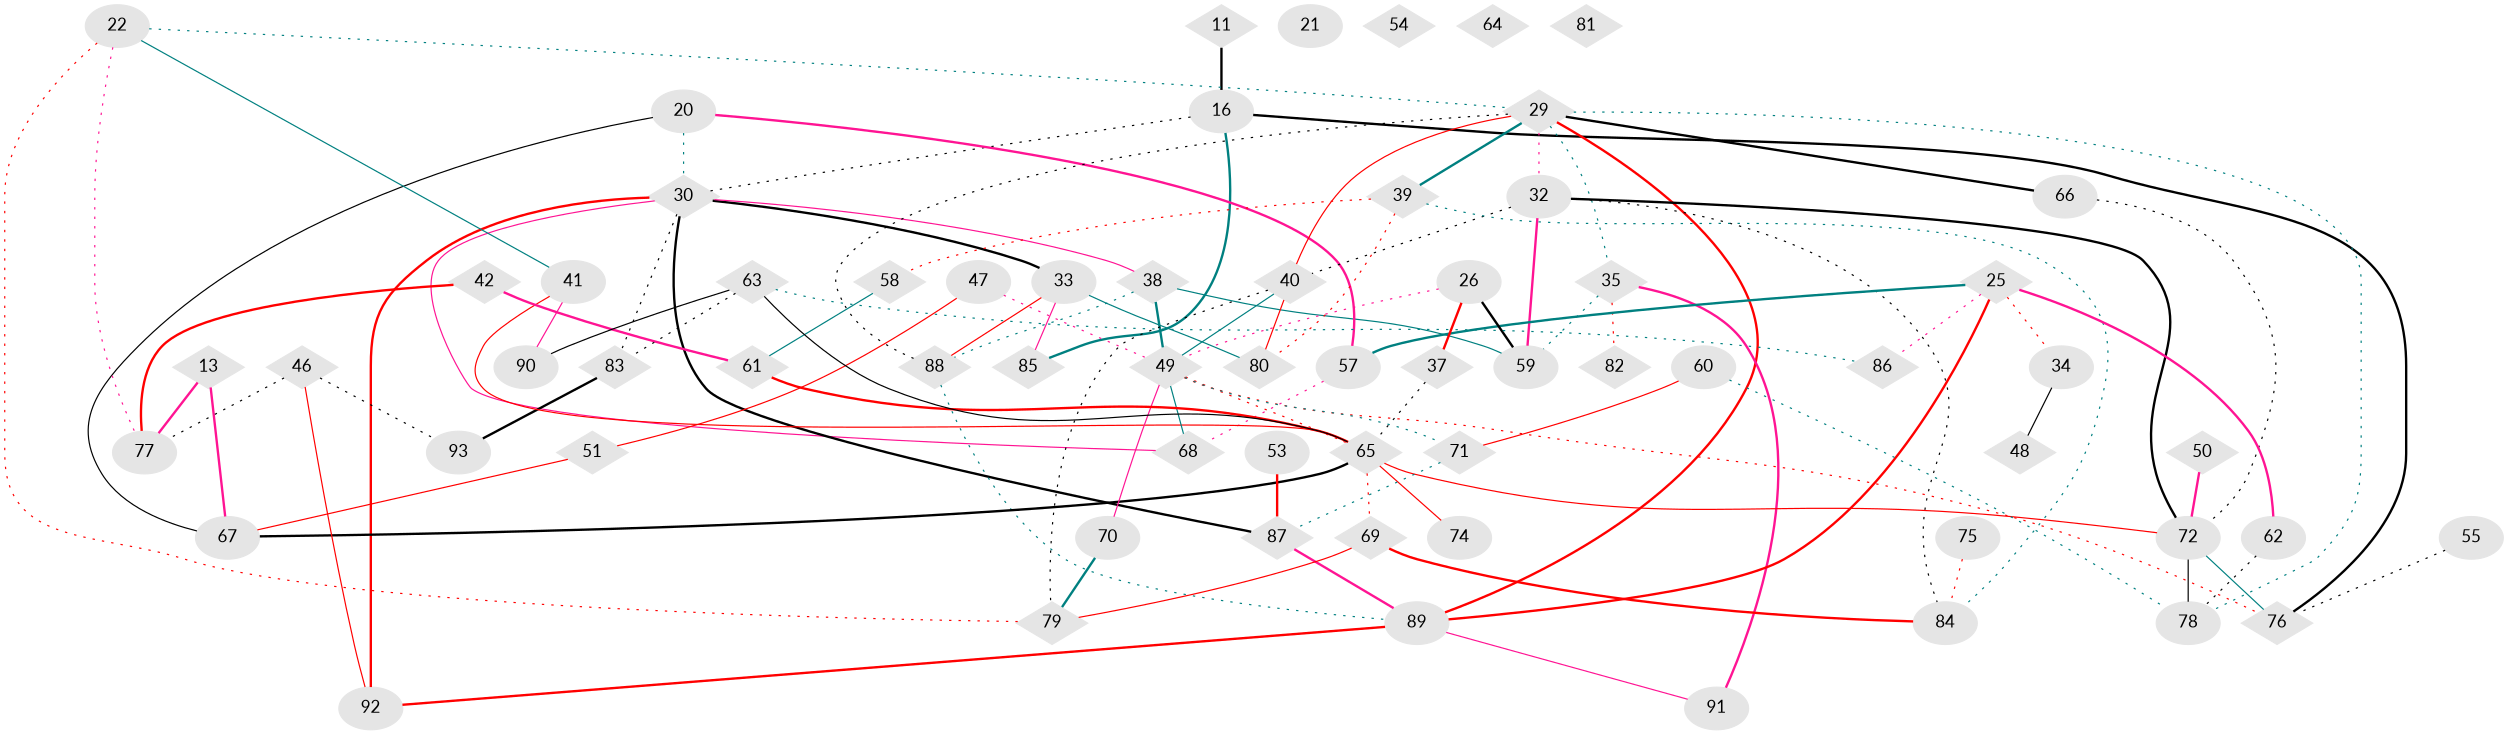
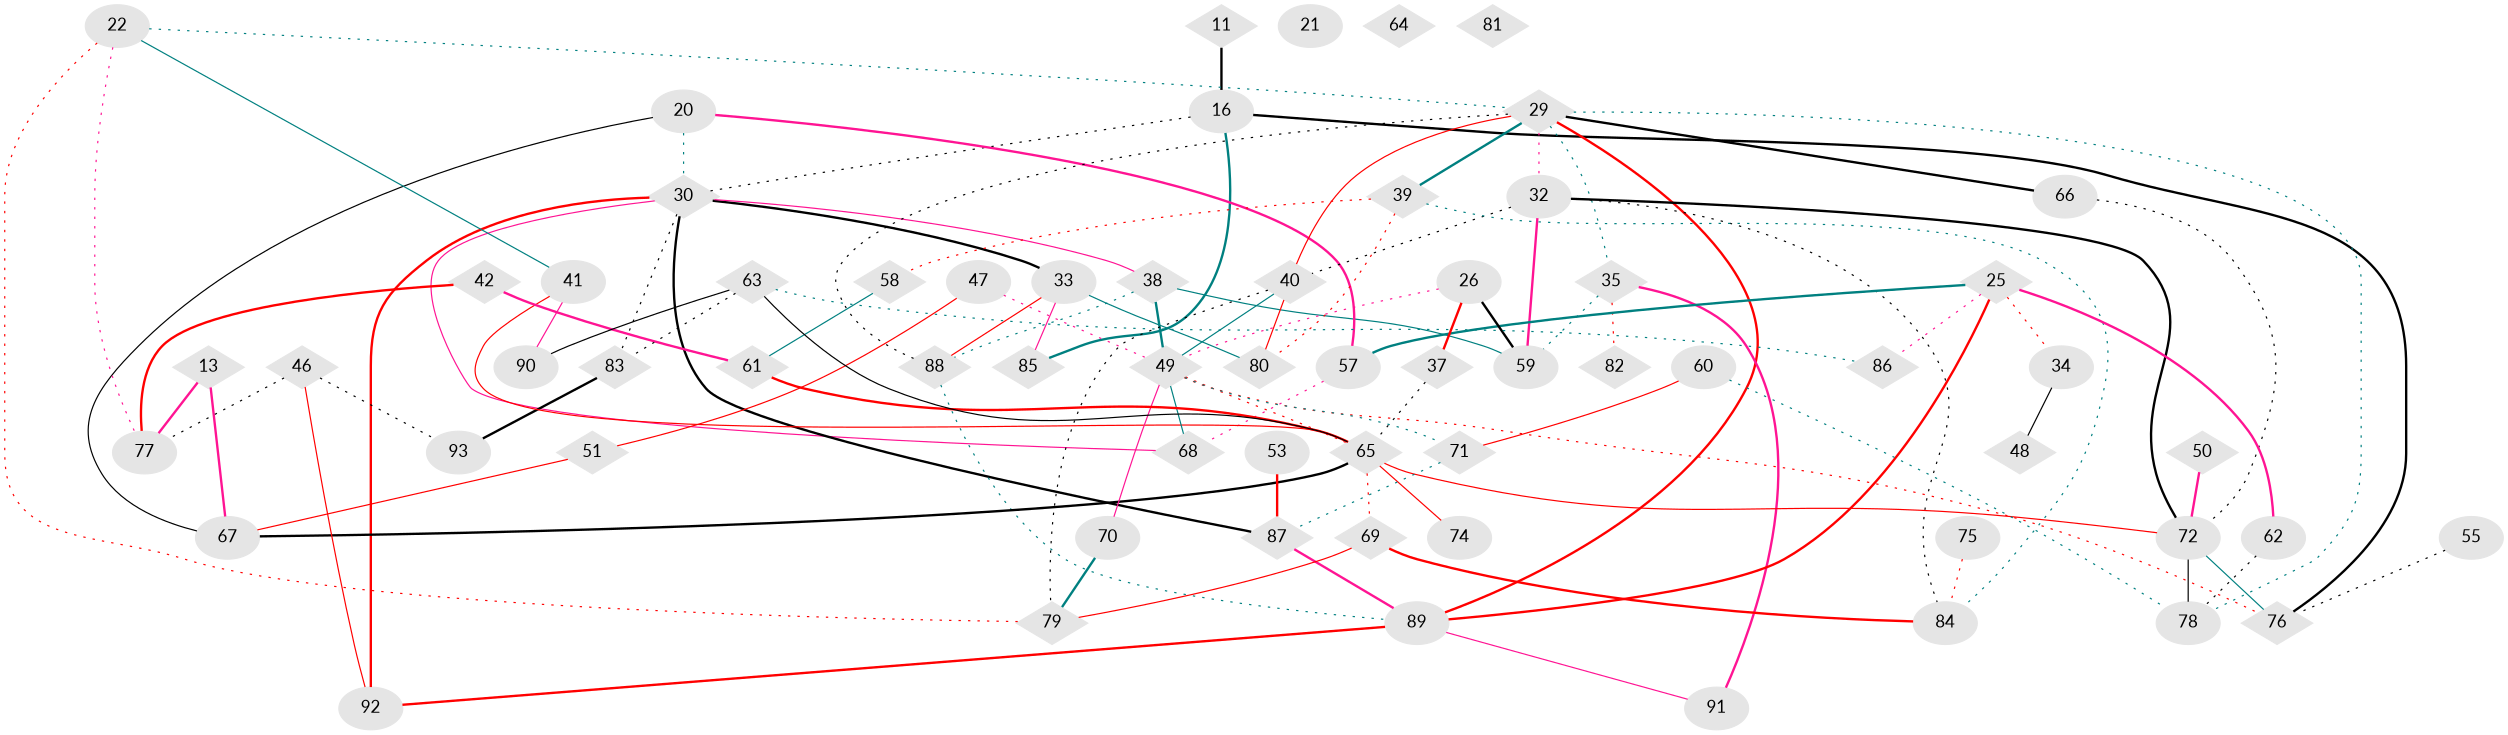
(1399, 26) -> none
